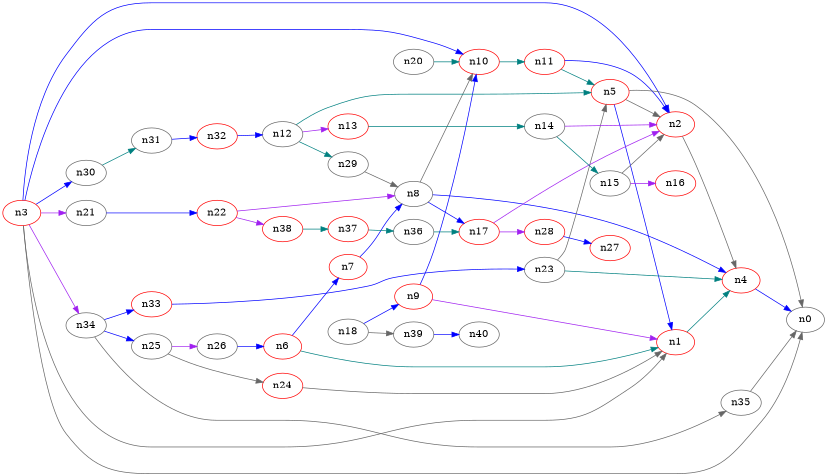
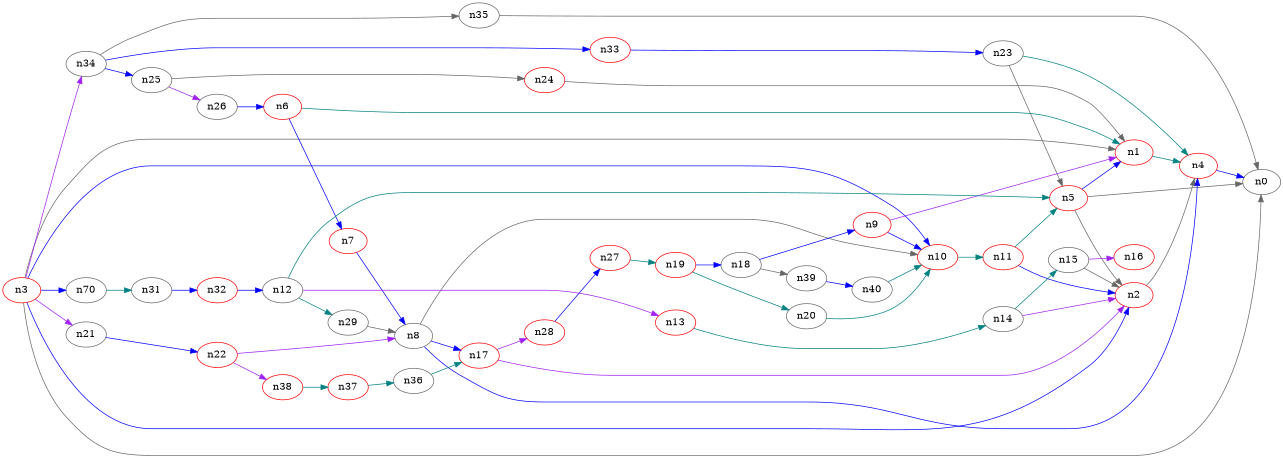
(86, 173) -> (86, 290)
none -> (676, 265)
none -> (902, 275)
